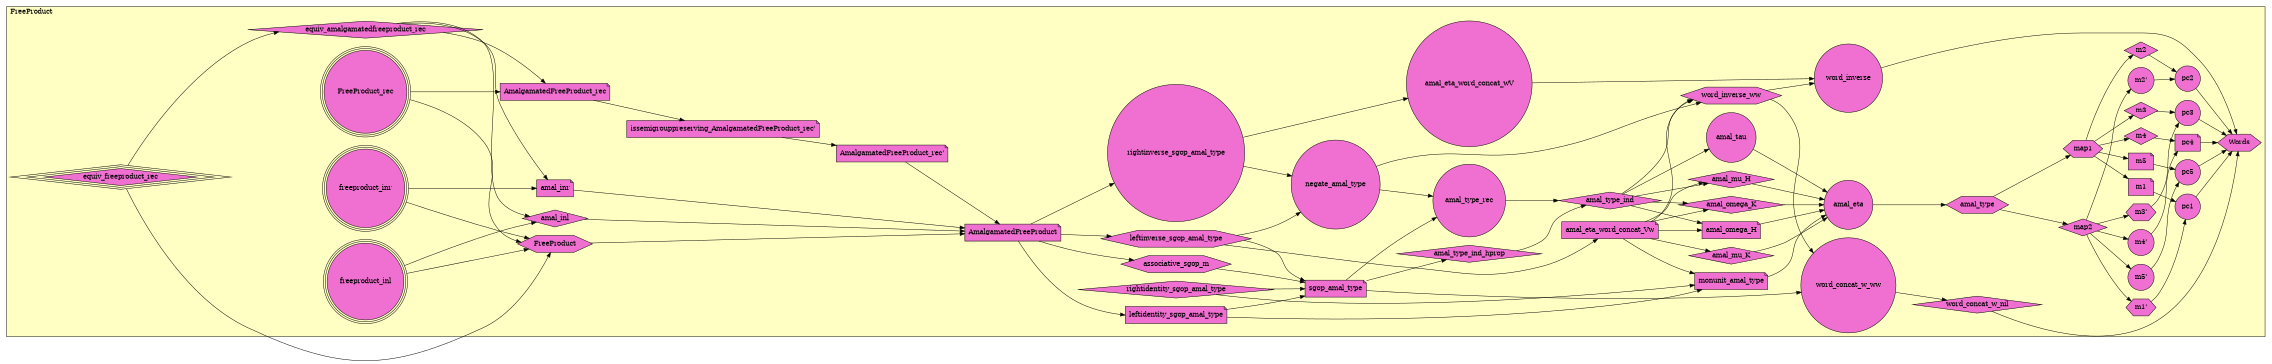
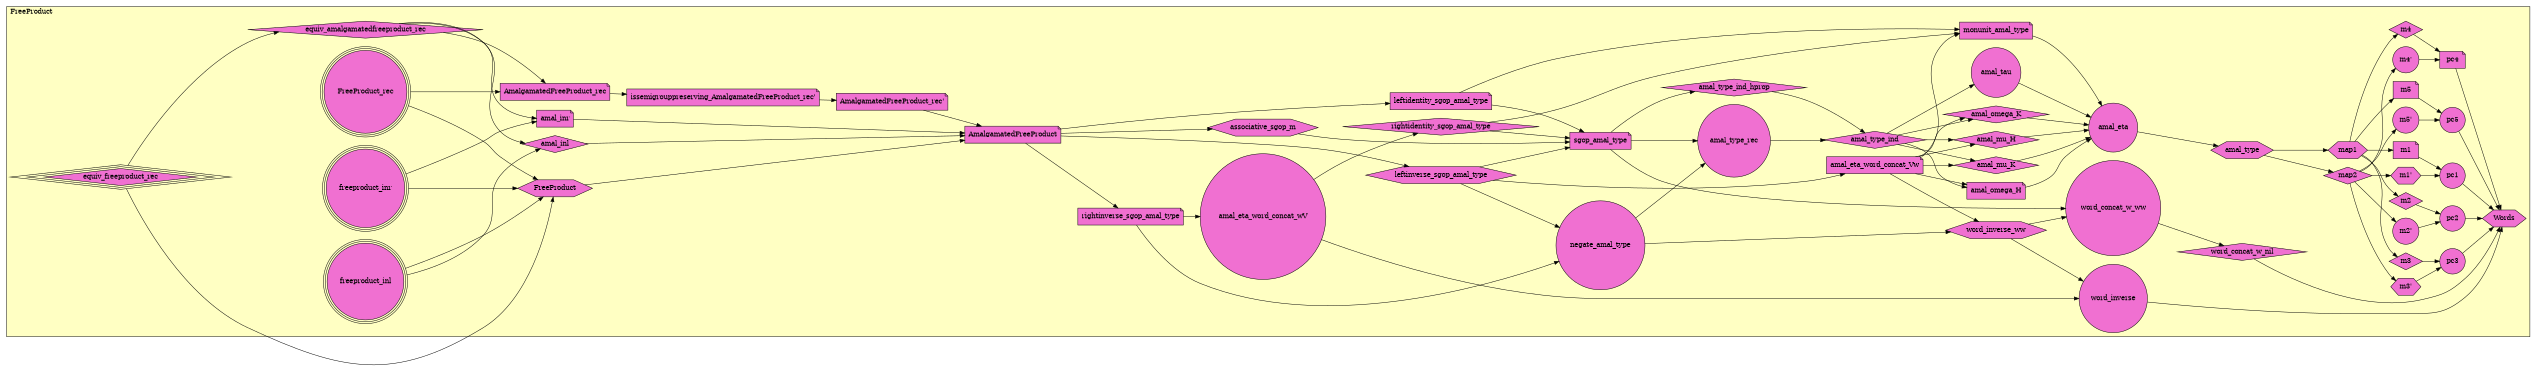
none -> (1364, 152)
(1176, 153) -> (1131, 217)
(1664, 153) -> (1943, 154)
